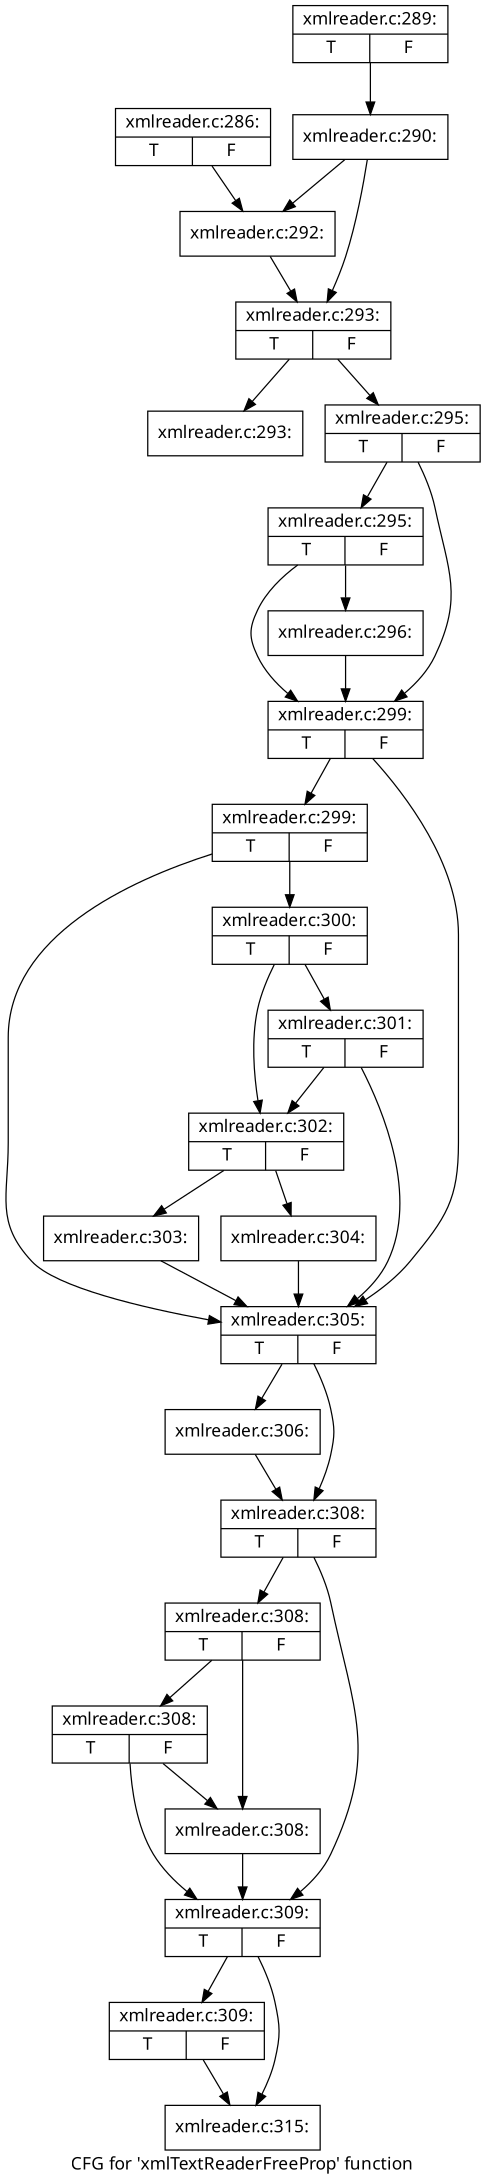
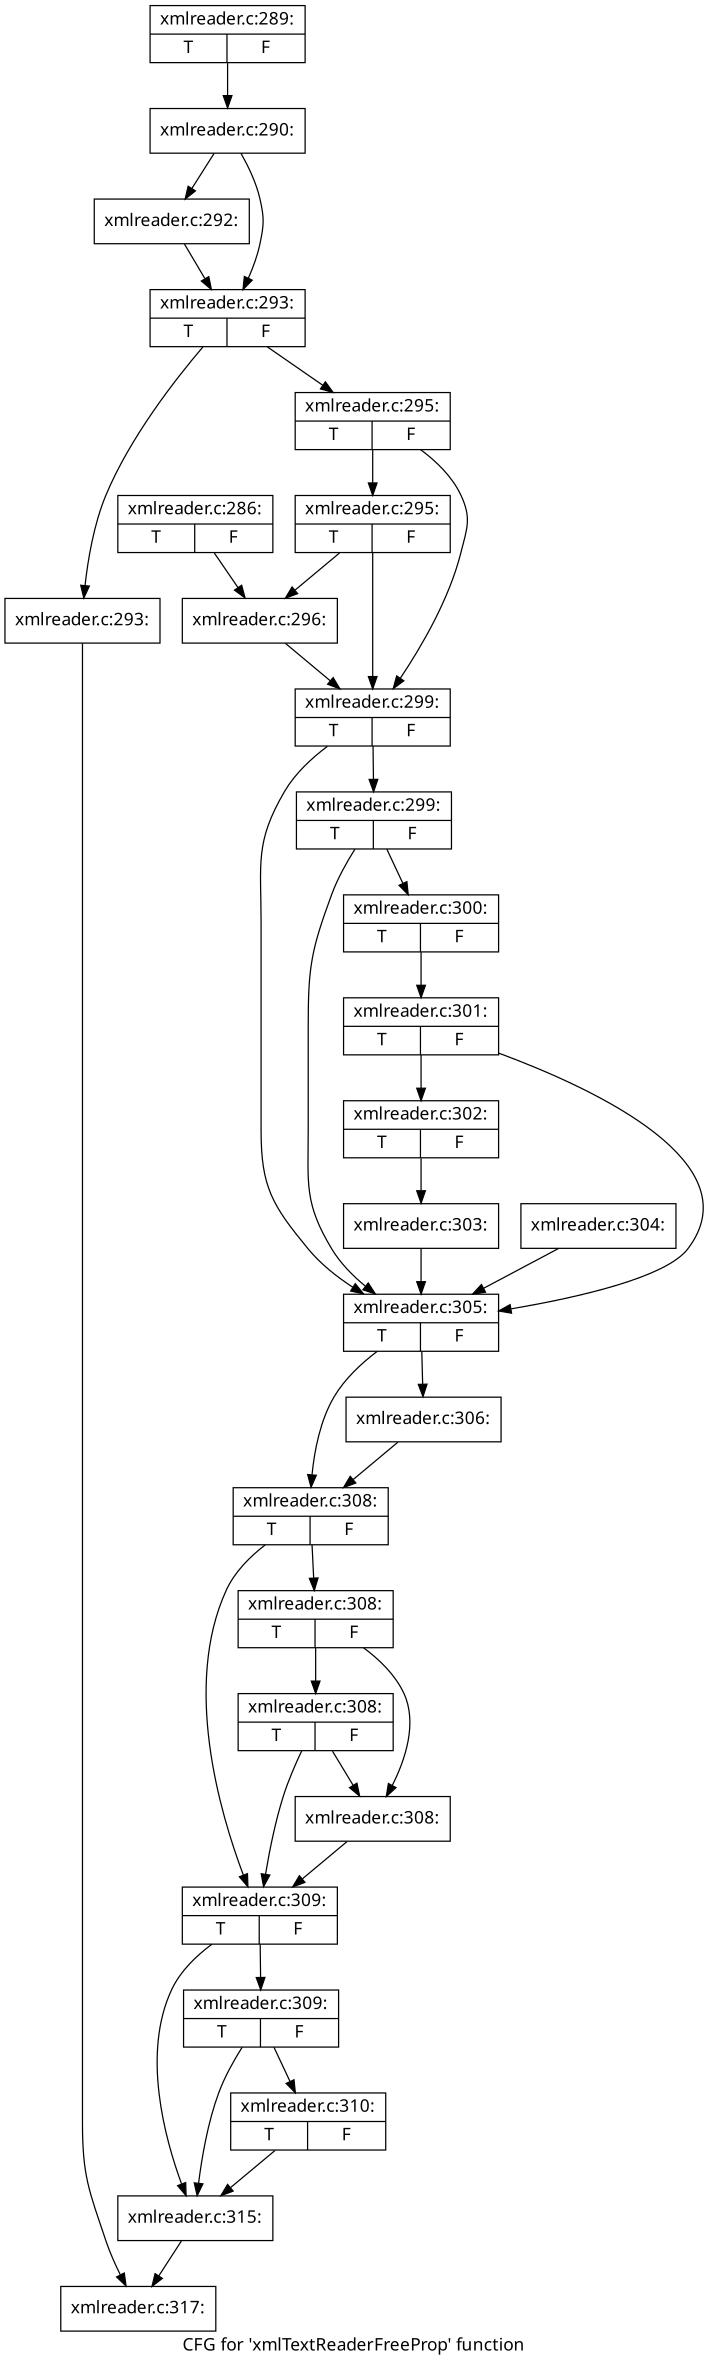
(224, 183) -> (226, 570)
(255, 1031) -> none
(281, 1187) -> none
none -> (308, 2121)
none -> (138, 2309)
